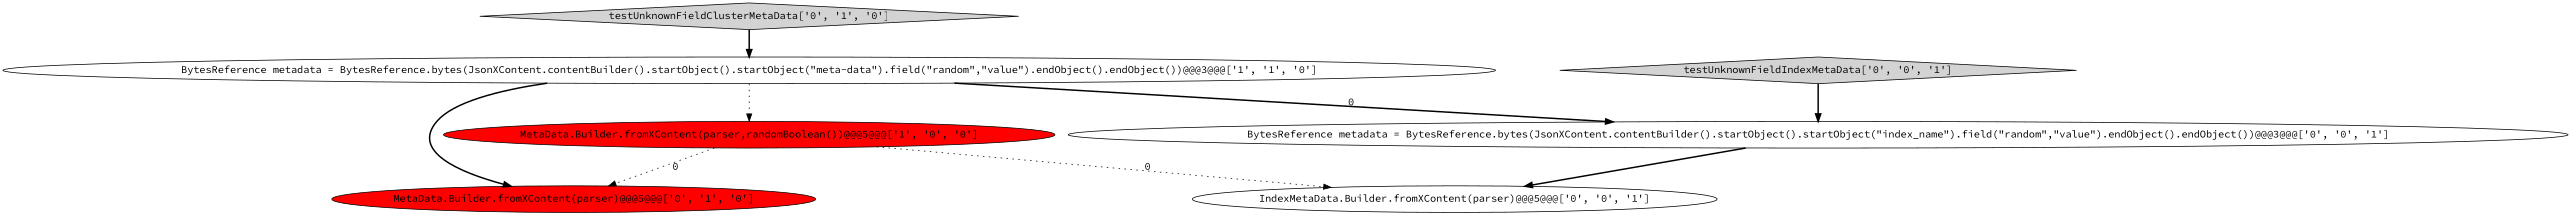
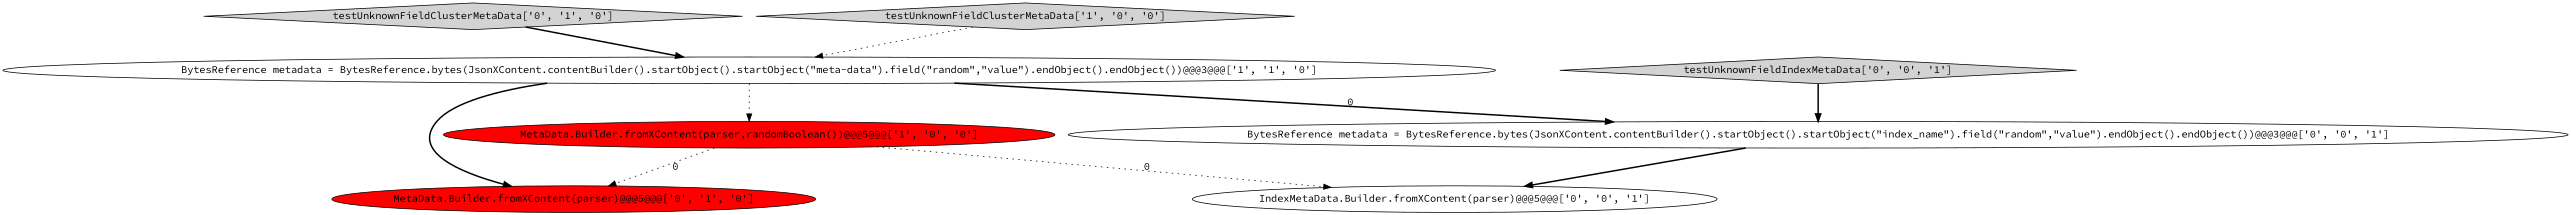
none -> (1025, 16)
